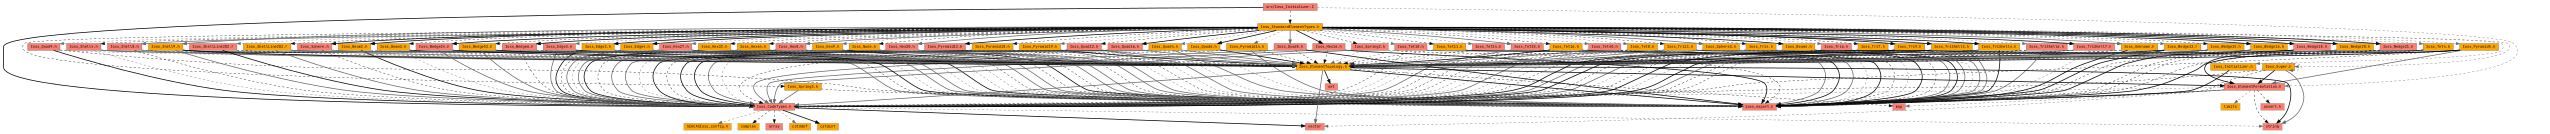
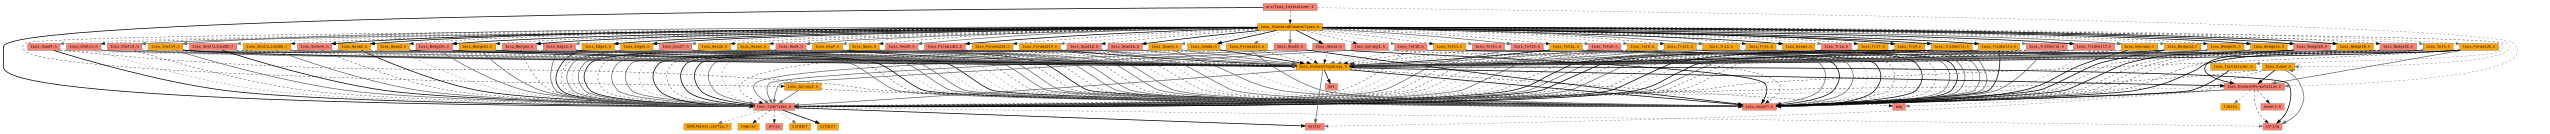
(1850, 29) -> (1850, 29)
(1721, 47) -> (1721, 47)
none -> (2103, 80)
